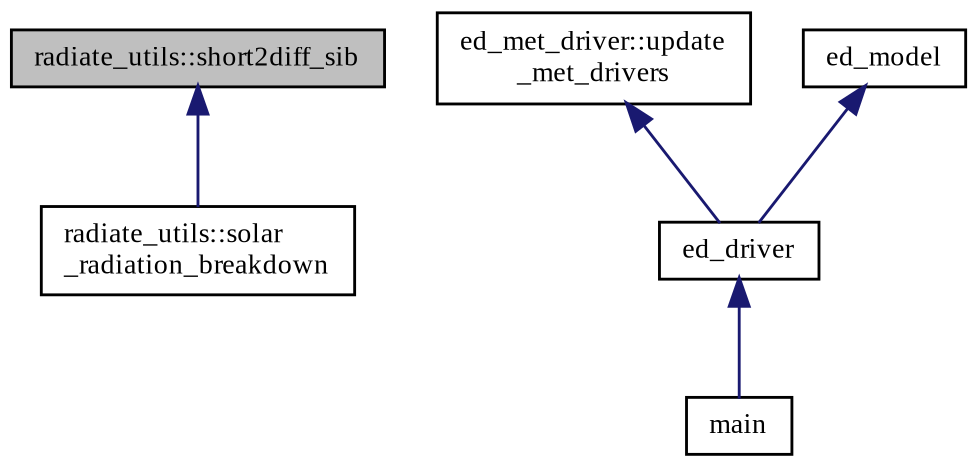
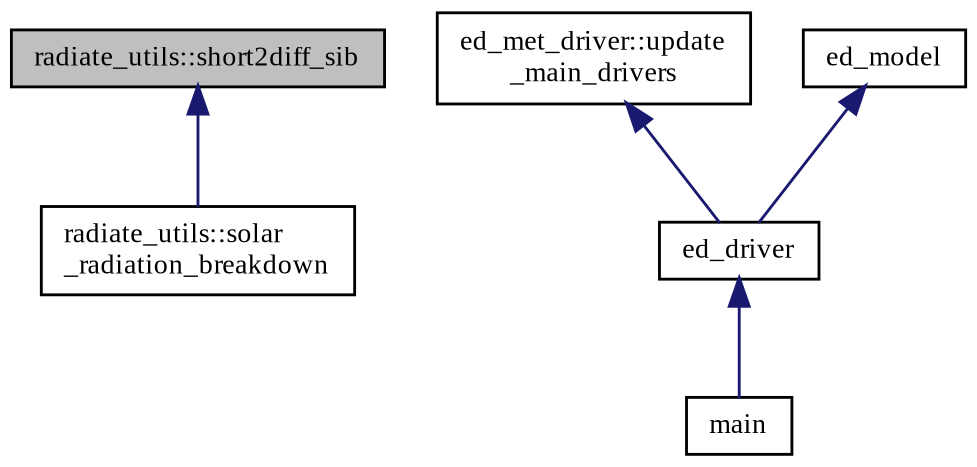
(594, 58) -> (594, 58)
